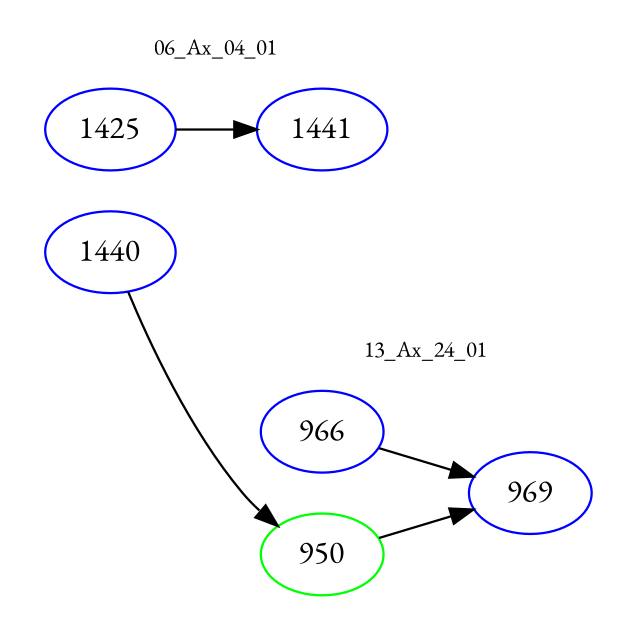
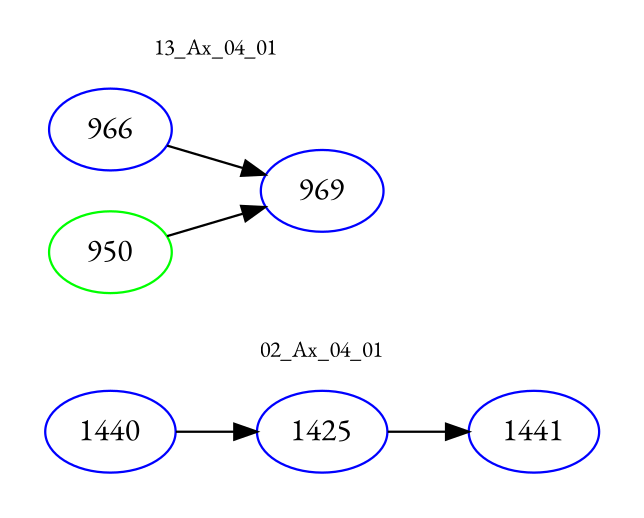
(216, 49) -> (322, 351)
(426, 351) -> (216, 49)
(184, 407) -> (205, 432)
